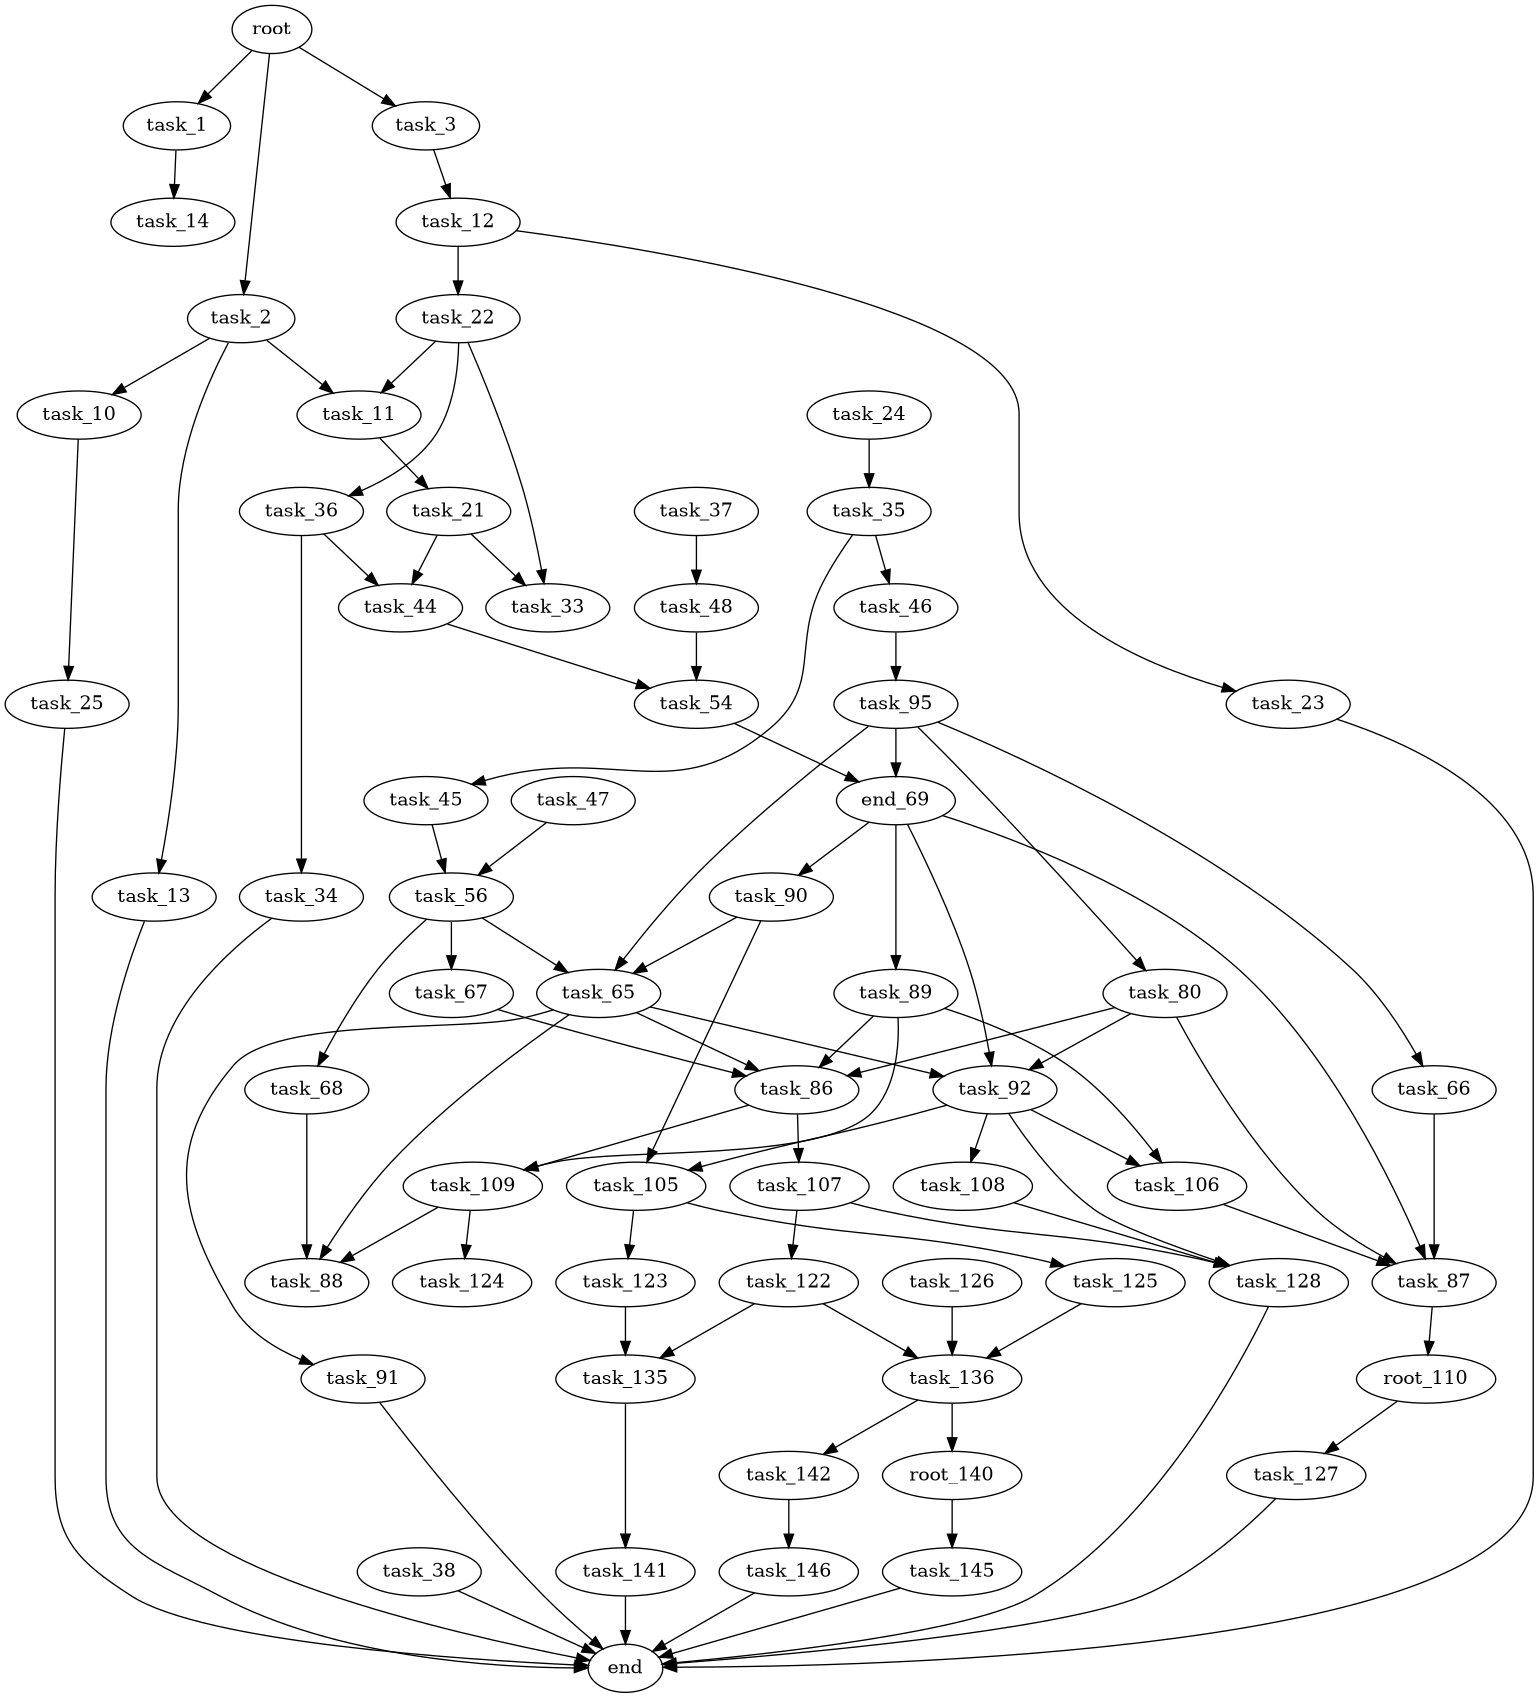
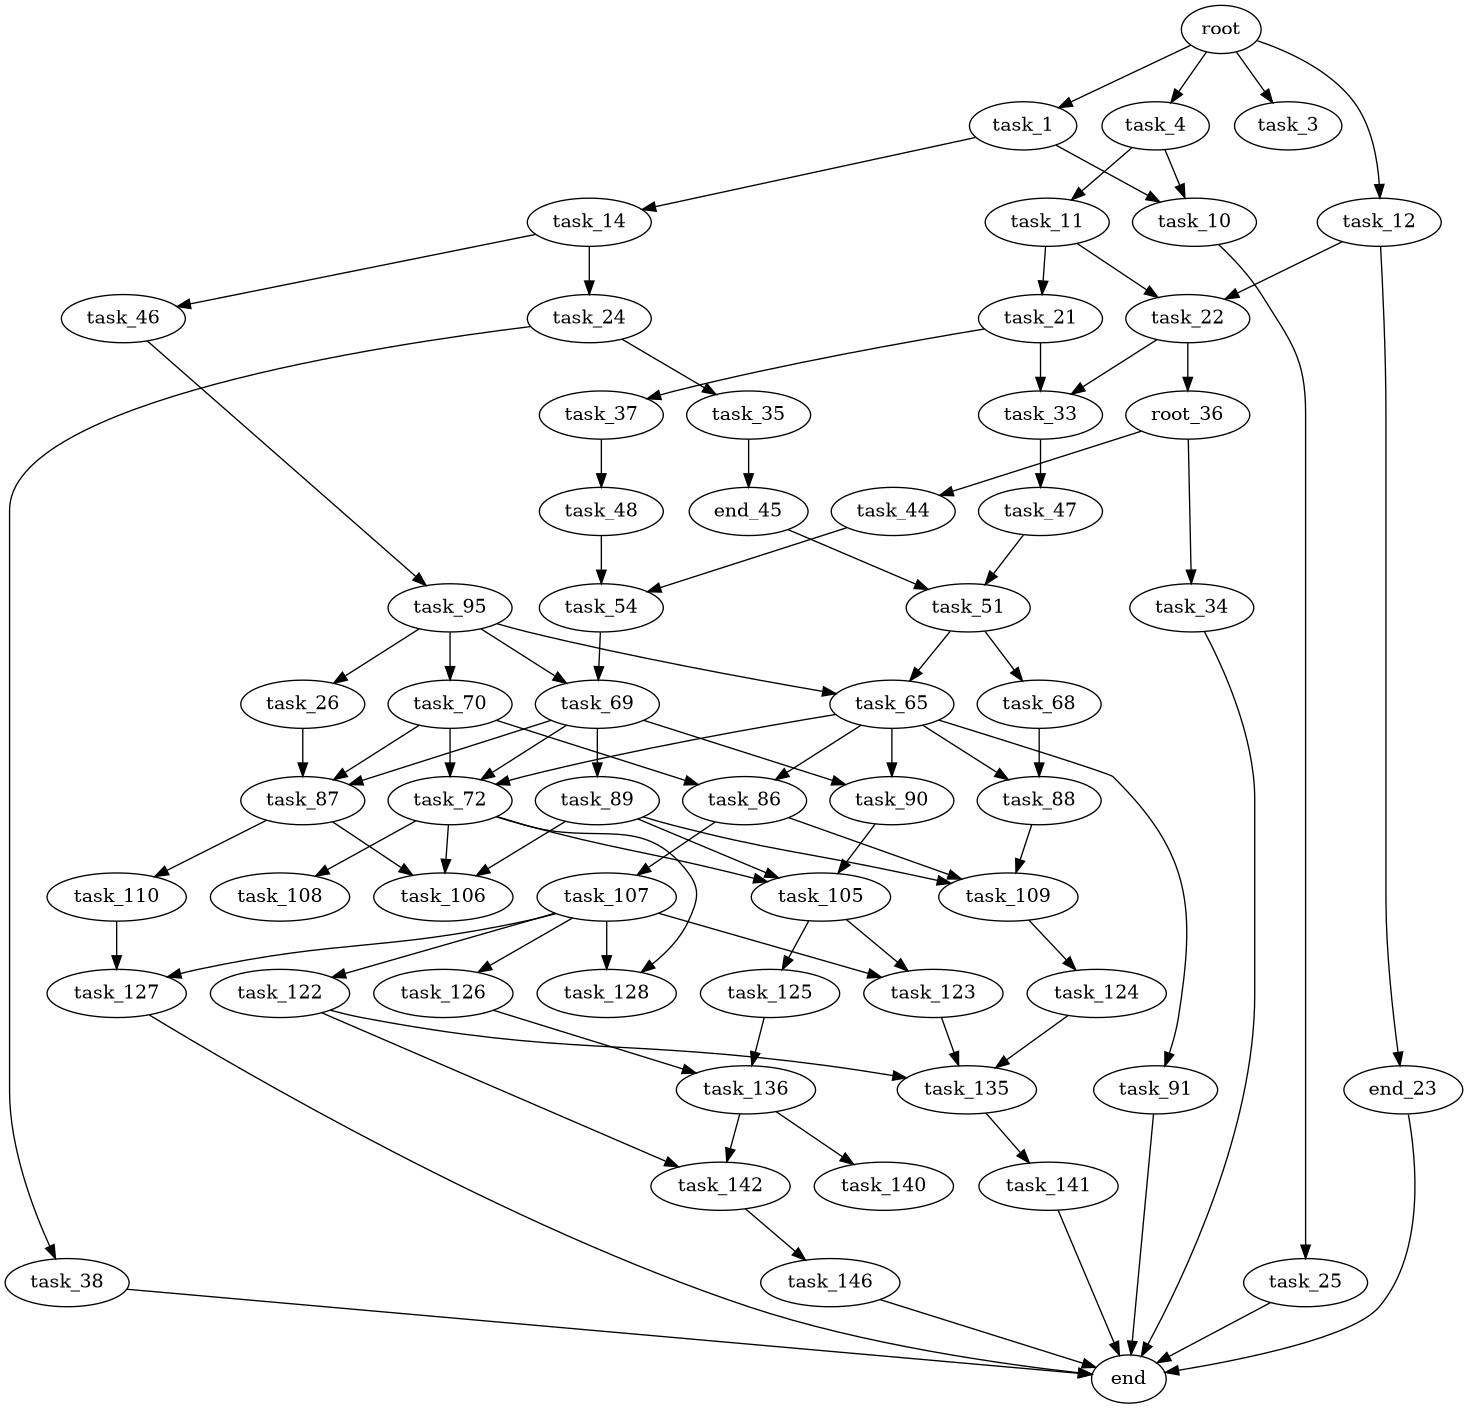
(440, 167) -> (1345, 91)
none -> (1095, 167)
none -> (589, 264)
(241, 319) -> (1156, 126)
(414, 362) -> (1112, 267)
none -> (1041, 454)
(301, 511) -> (1188, 415)
(881, 553) -> (363, 269)
(428, 554) -> (822, 359)
none -> (10, 595)
(1288, 704) -> (1403, 1090)
(426, 801) -> (749, 511)
(896, 801) -> (597, 704)
(154, 897) -> none
(451, 897) -> (968, 608)
none -> (531, 942)
(691, 942) -> (892, 746)
none -> (763, 943)
none -> (368, 945)
(451, 993) -> none
(1165, 993) -> (450, 704)
(851, 1037) -> (702, 846)
none -> (1037, 1038)
(995, 1090) -> (450, 801)
(1434, 1090) -> (303, 704)
(395, 1231) -> (1026, 842)
(1114, 1233) -> none
(1301, 1233) -> (362, 841)
(864, 1327) -> (494, 1087)
(1426, 1379) -> (117, 897)
(952, 1475) -> (884, 1186)
(952, 1572) -> none
(1039, 1592) -> none
